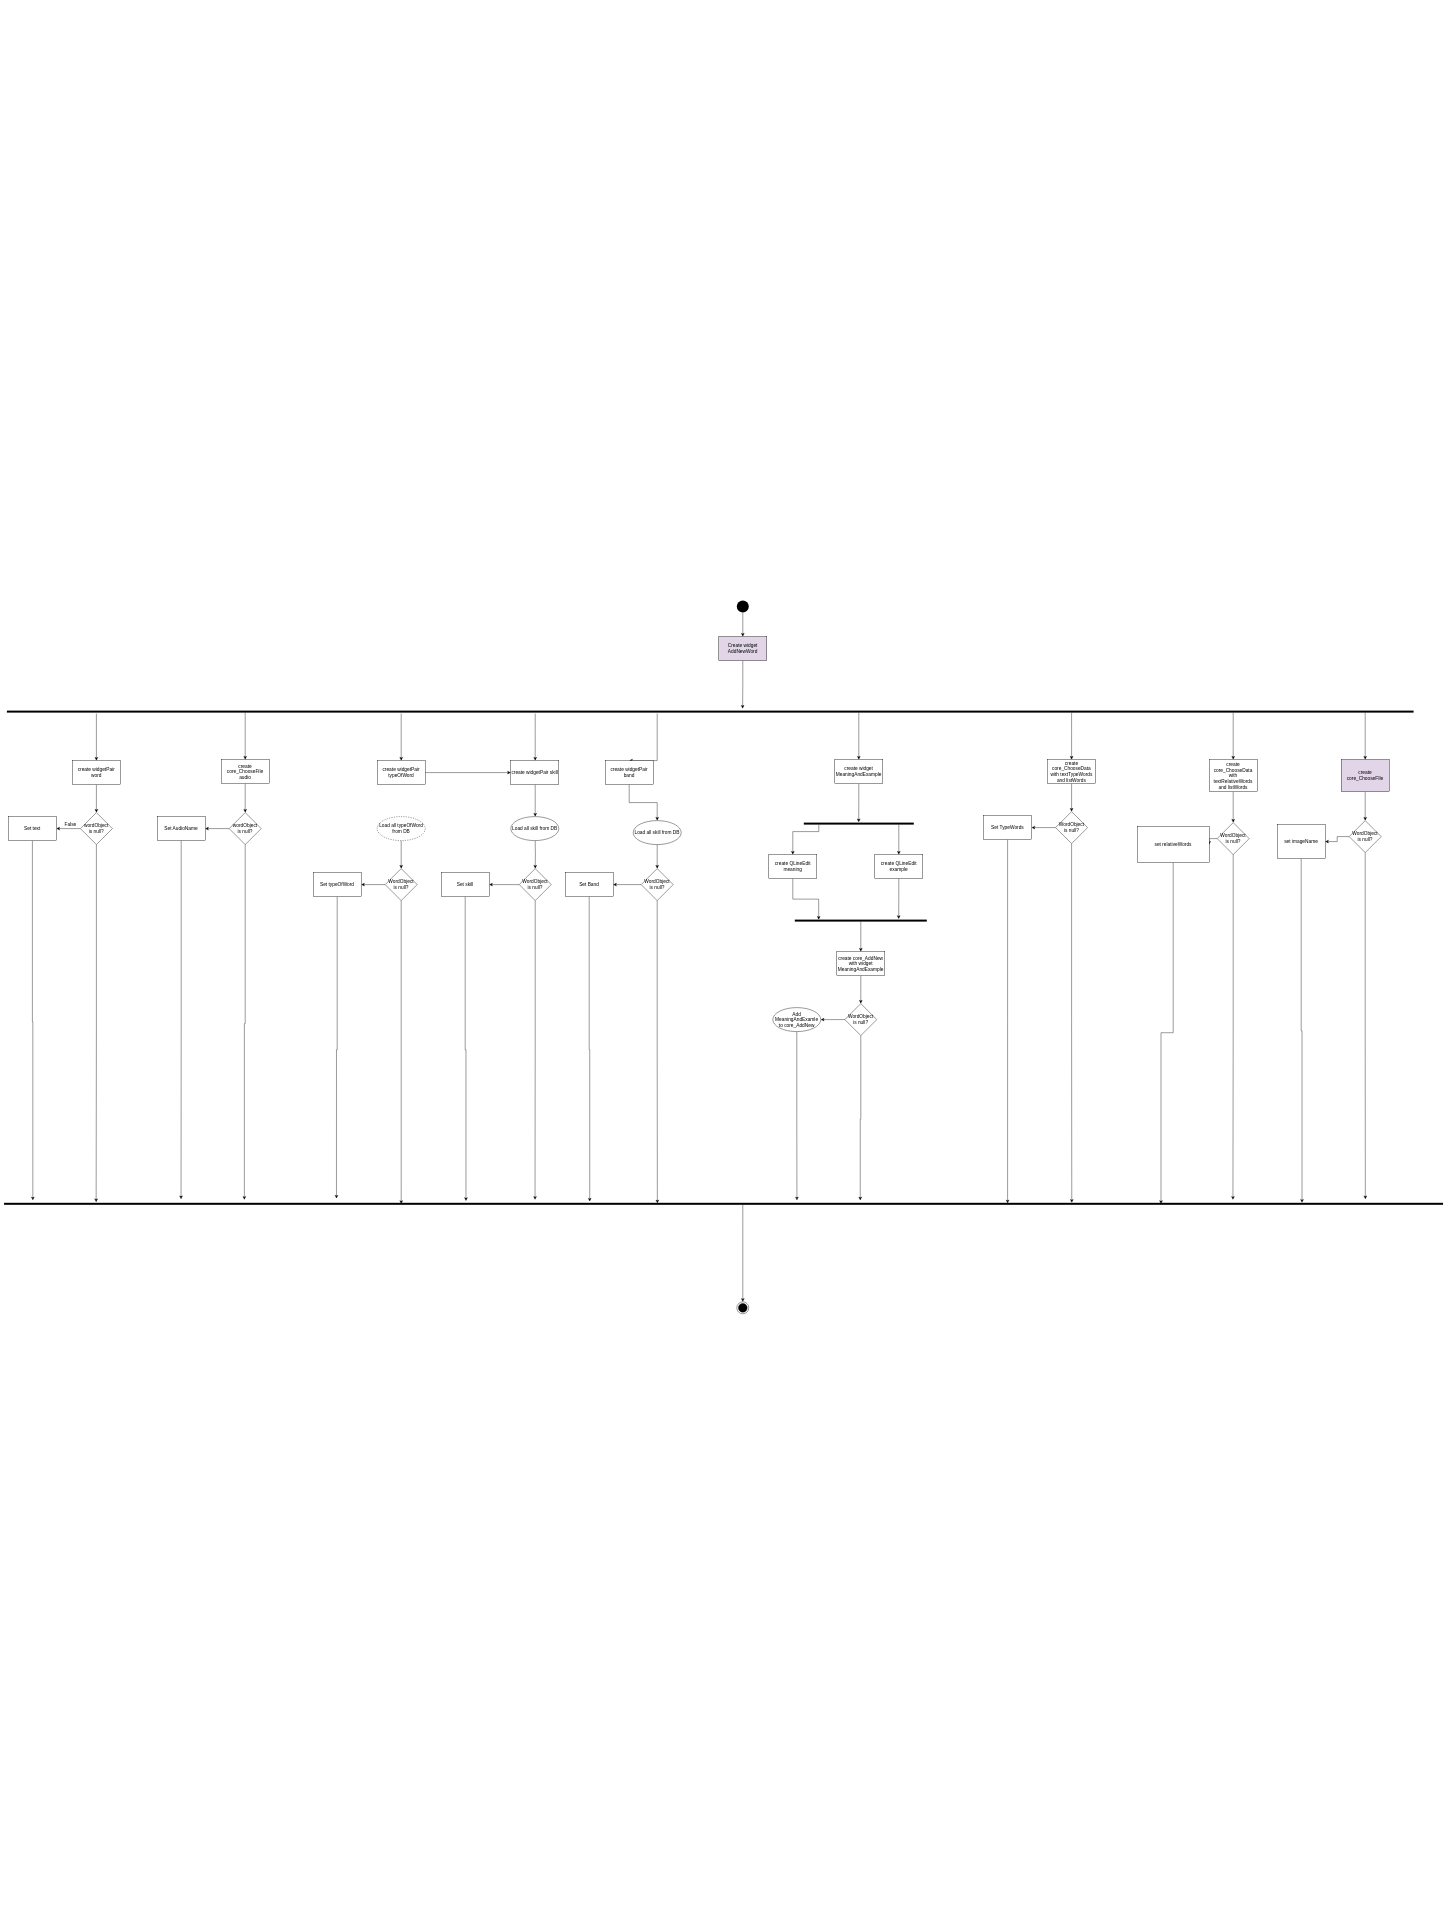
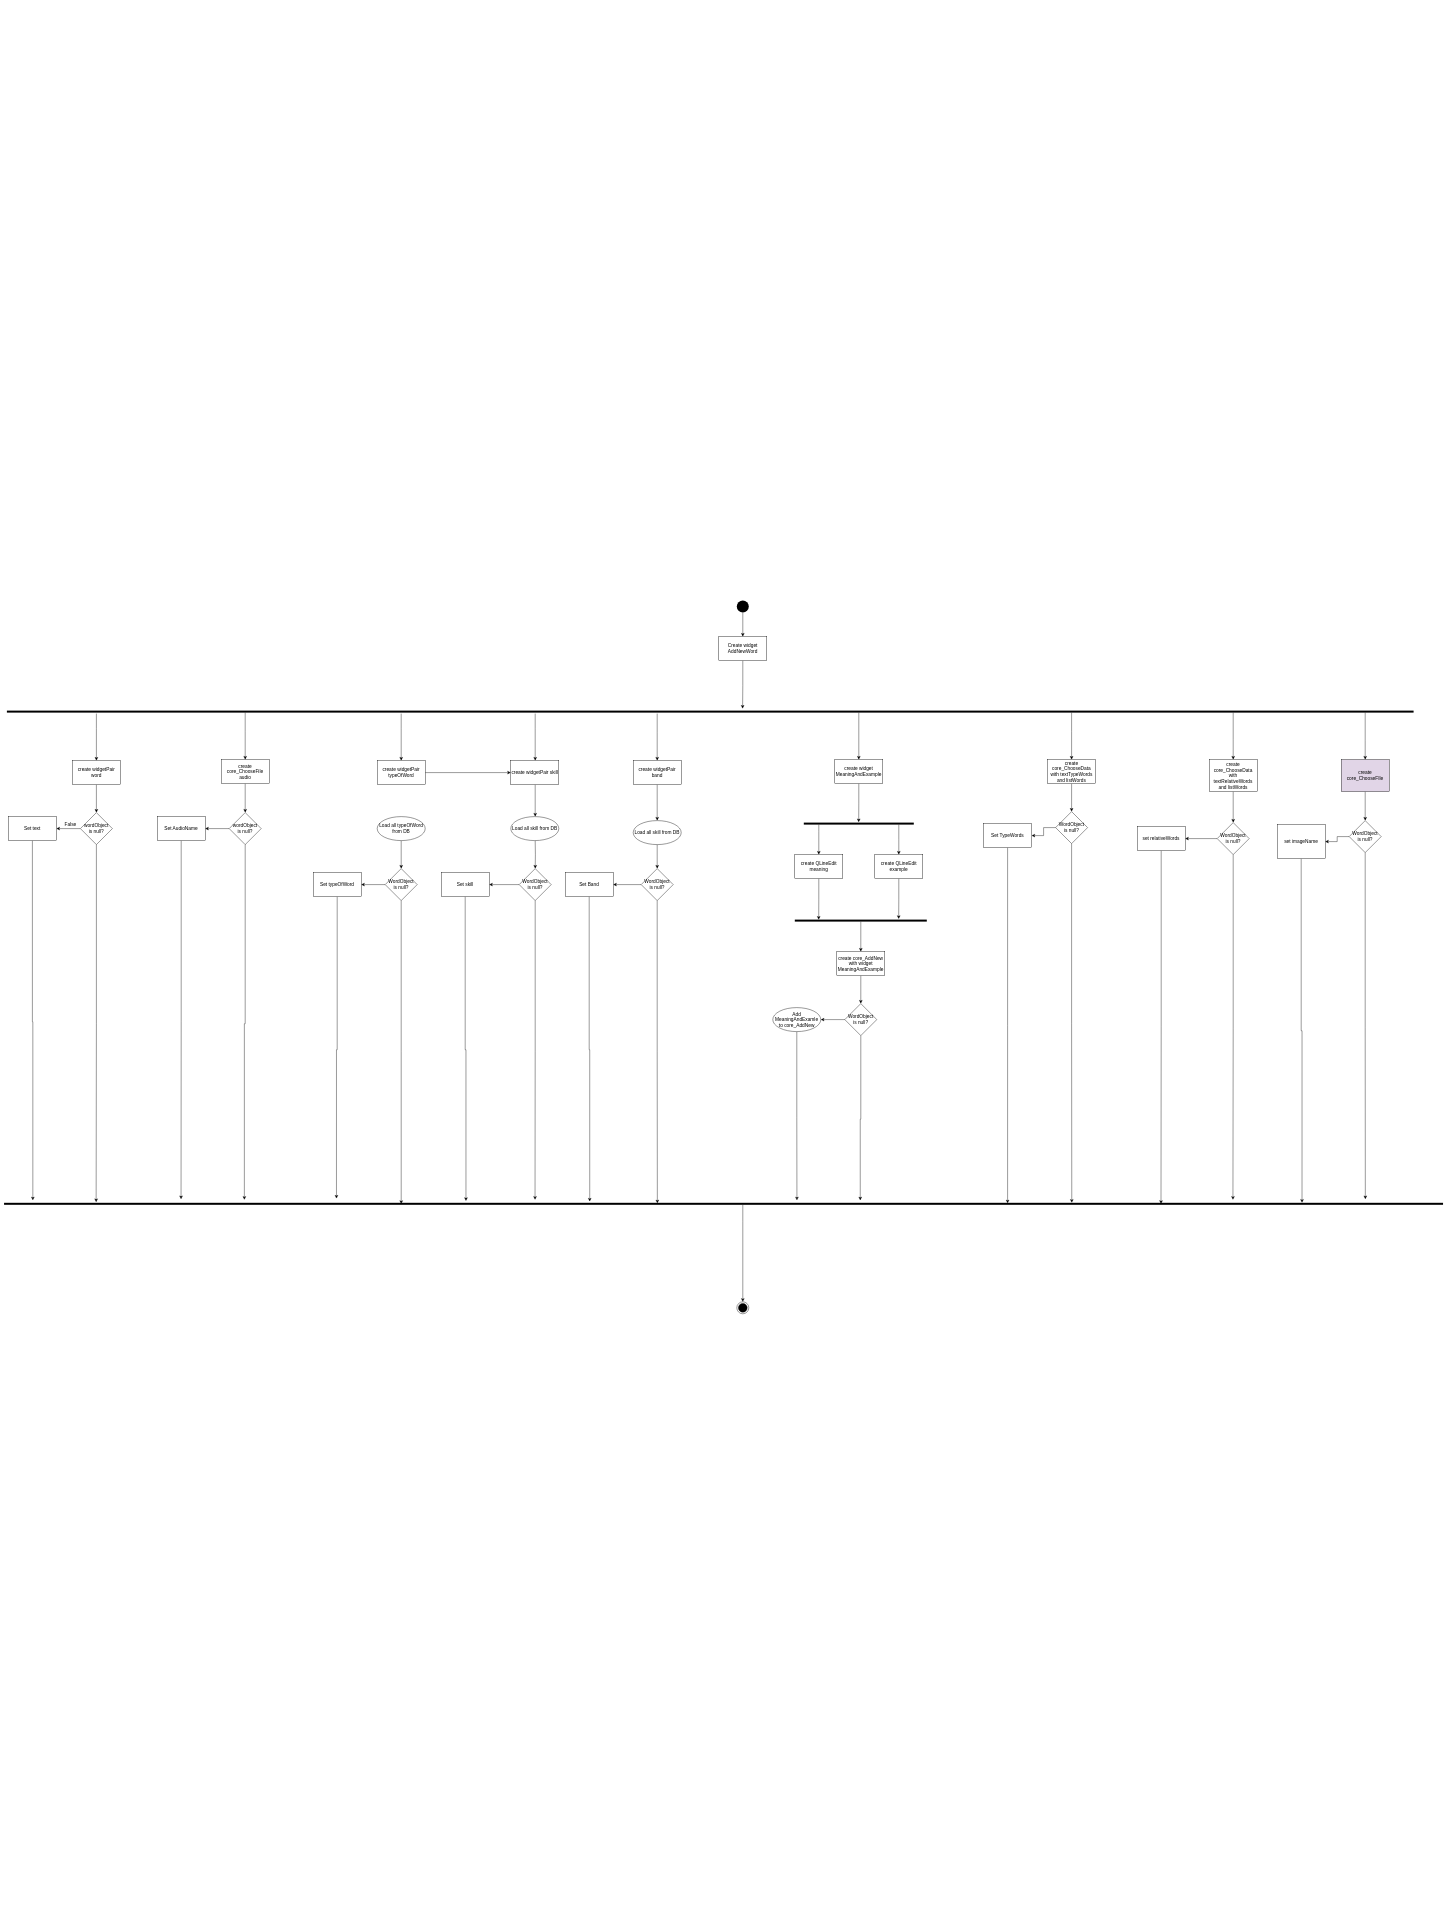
(743, 649) -> (743, 649)
(629, 773) -> (657, 773)
(1007, 828) -> (1007, 836)
(401, 829) -> (401, 829)
(1173, 845) -> (1161, 839)
(793, 867) -> (819, 867)
